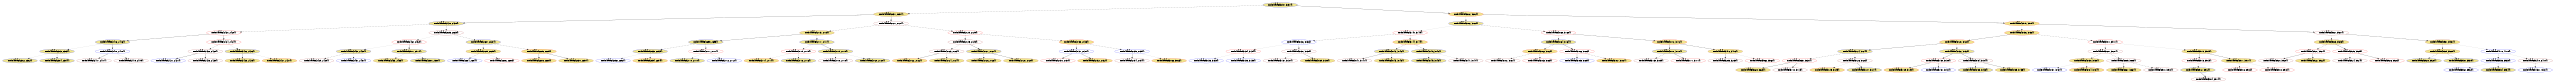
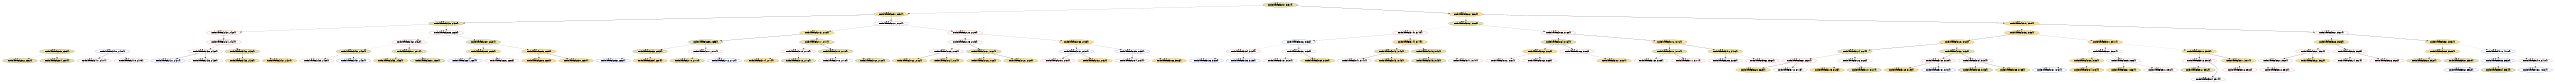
(113, 42) -> none
(2105, 42) -> (2105, 42)
(1577, 61) -> none
(2203, 74) -> (2217, 68)
